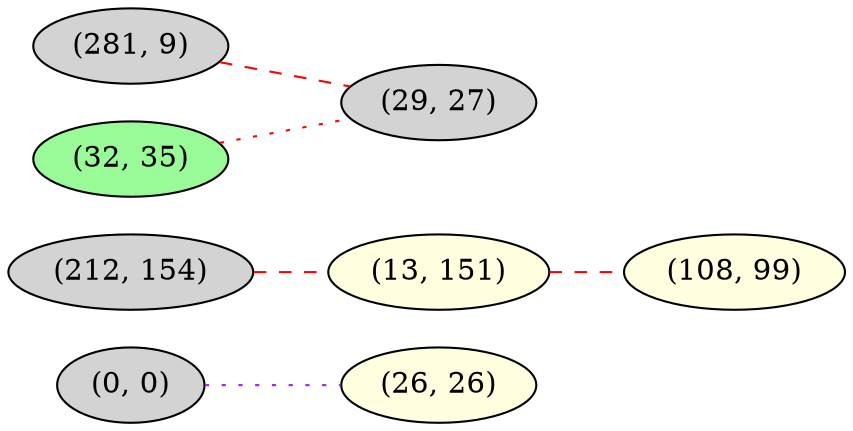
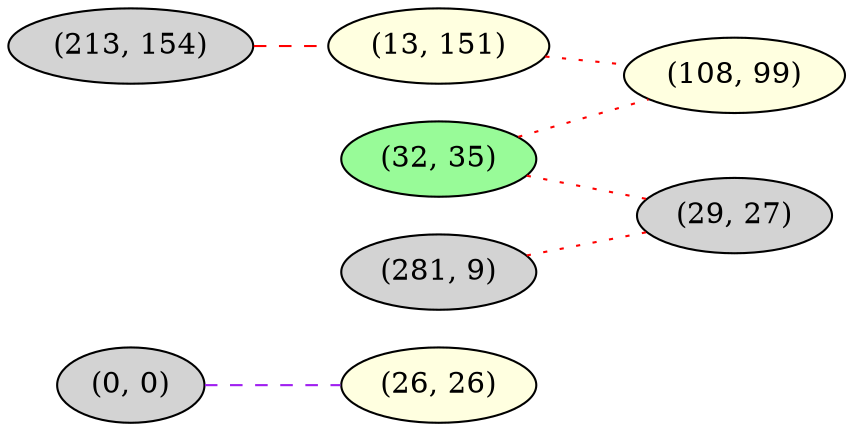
(285, 74) -> (586, 244)
none -> (583, 118)
(131, 272) -> (131, 46)
(587, 272) -> (587, 61)
(273, 385) -> (273, 385)
